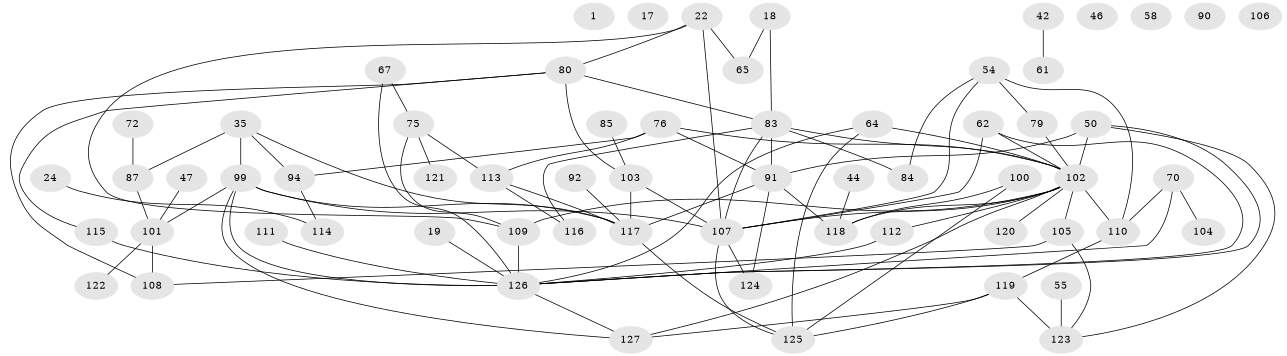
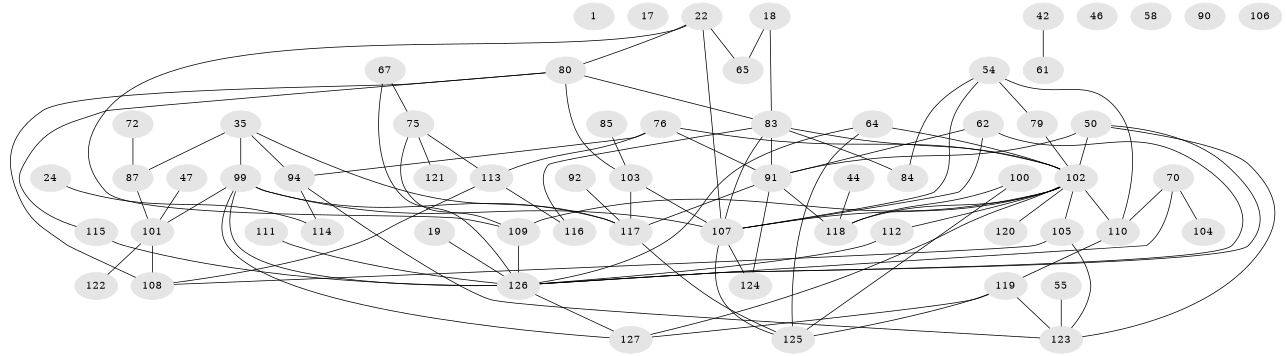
(1029, 151) -> (877, 151)
(563, 203) -> (337, 250)
none -> (658, 314)
